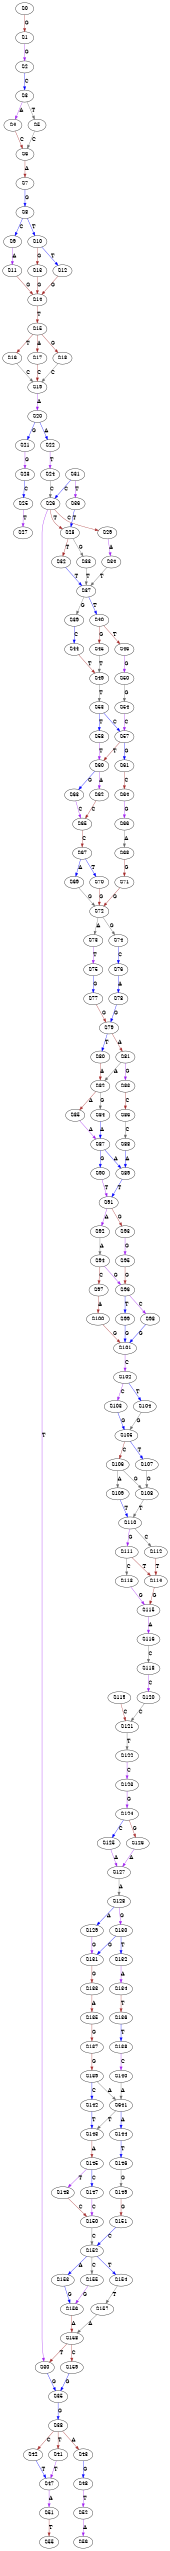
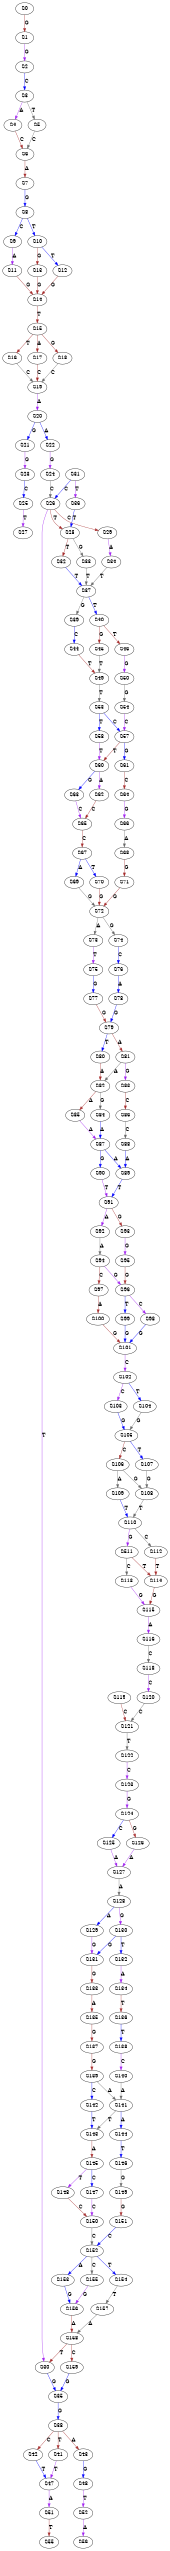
(52, 460) -> (52, 460)
(127, 1552) -> (127, 1552)
(121, 2105) -> (121, 2105)
